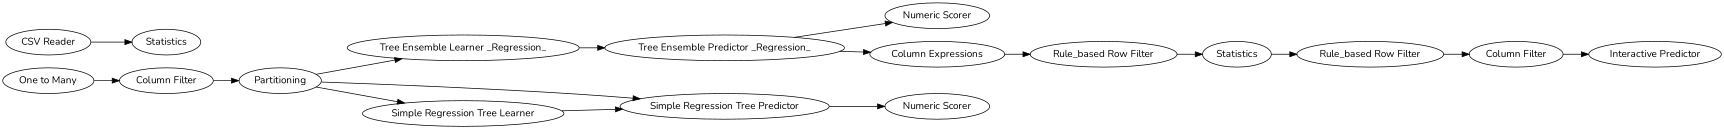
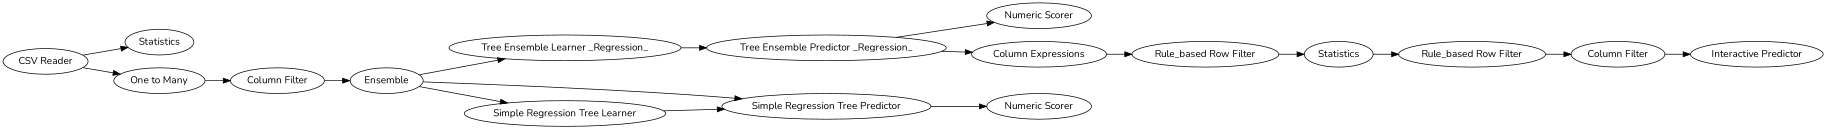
none -> (98, 70)
(280, 81) -> (387, 81)
